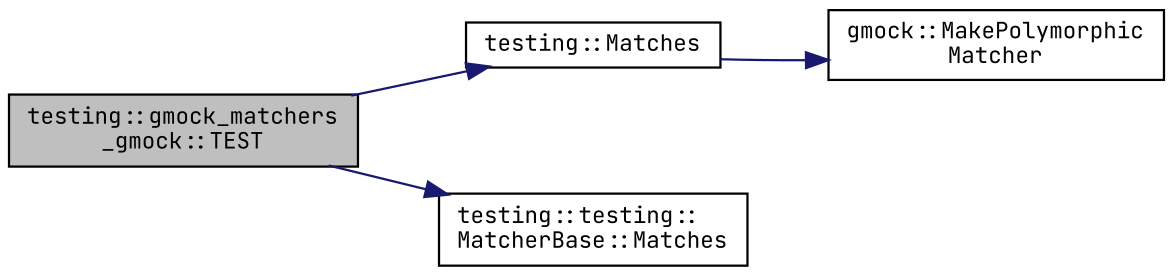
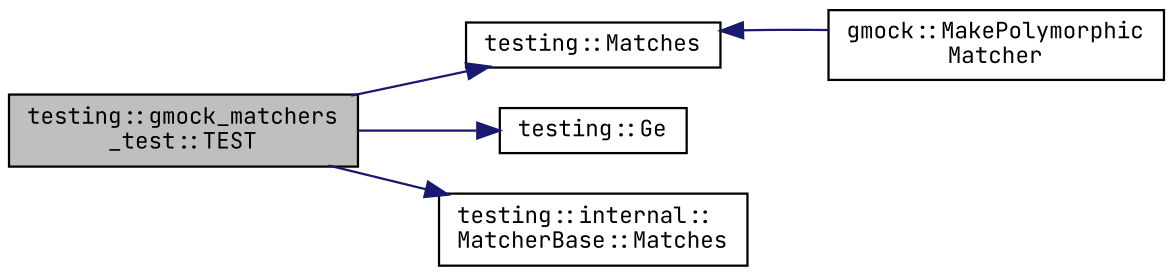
(763, 60) -> (786, 30)
(183, 131) -> (183, 131)
none -> (593, 131)
(593, 230) -> (593, 230)
